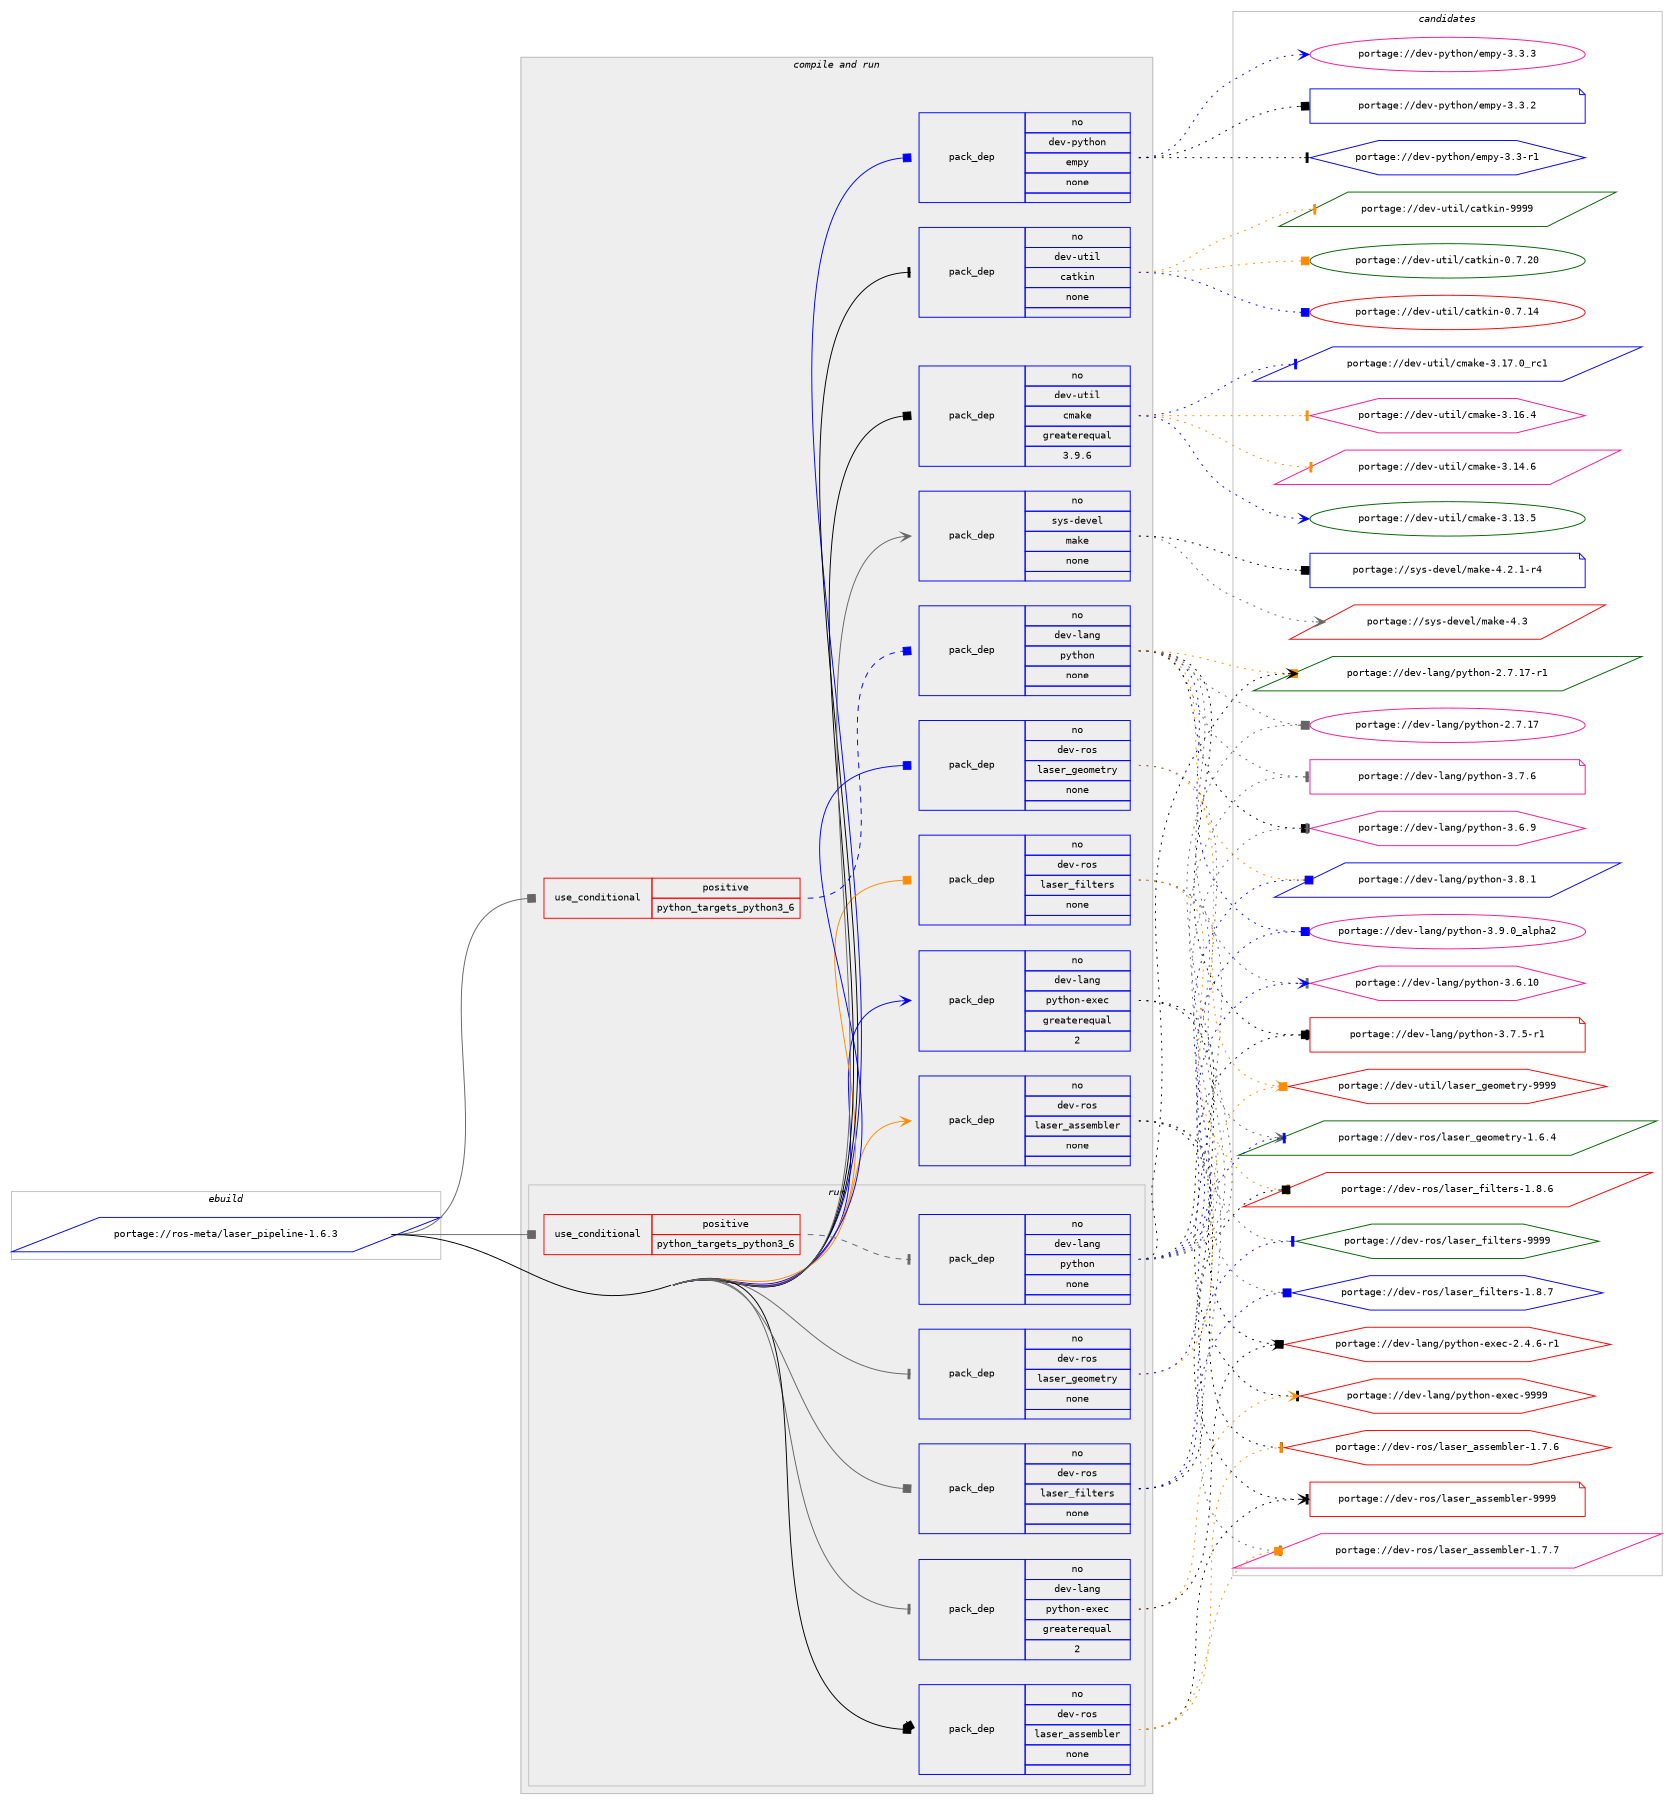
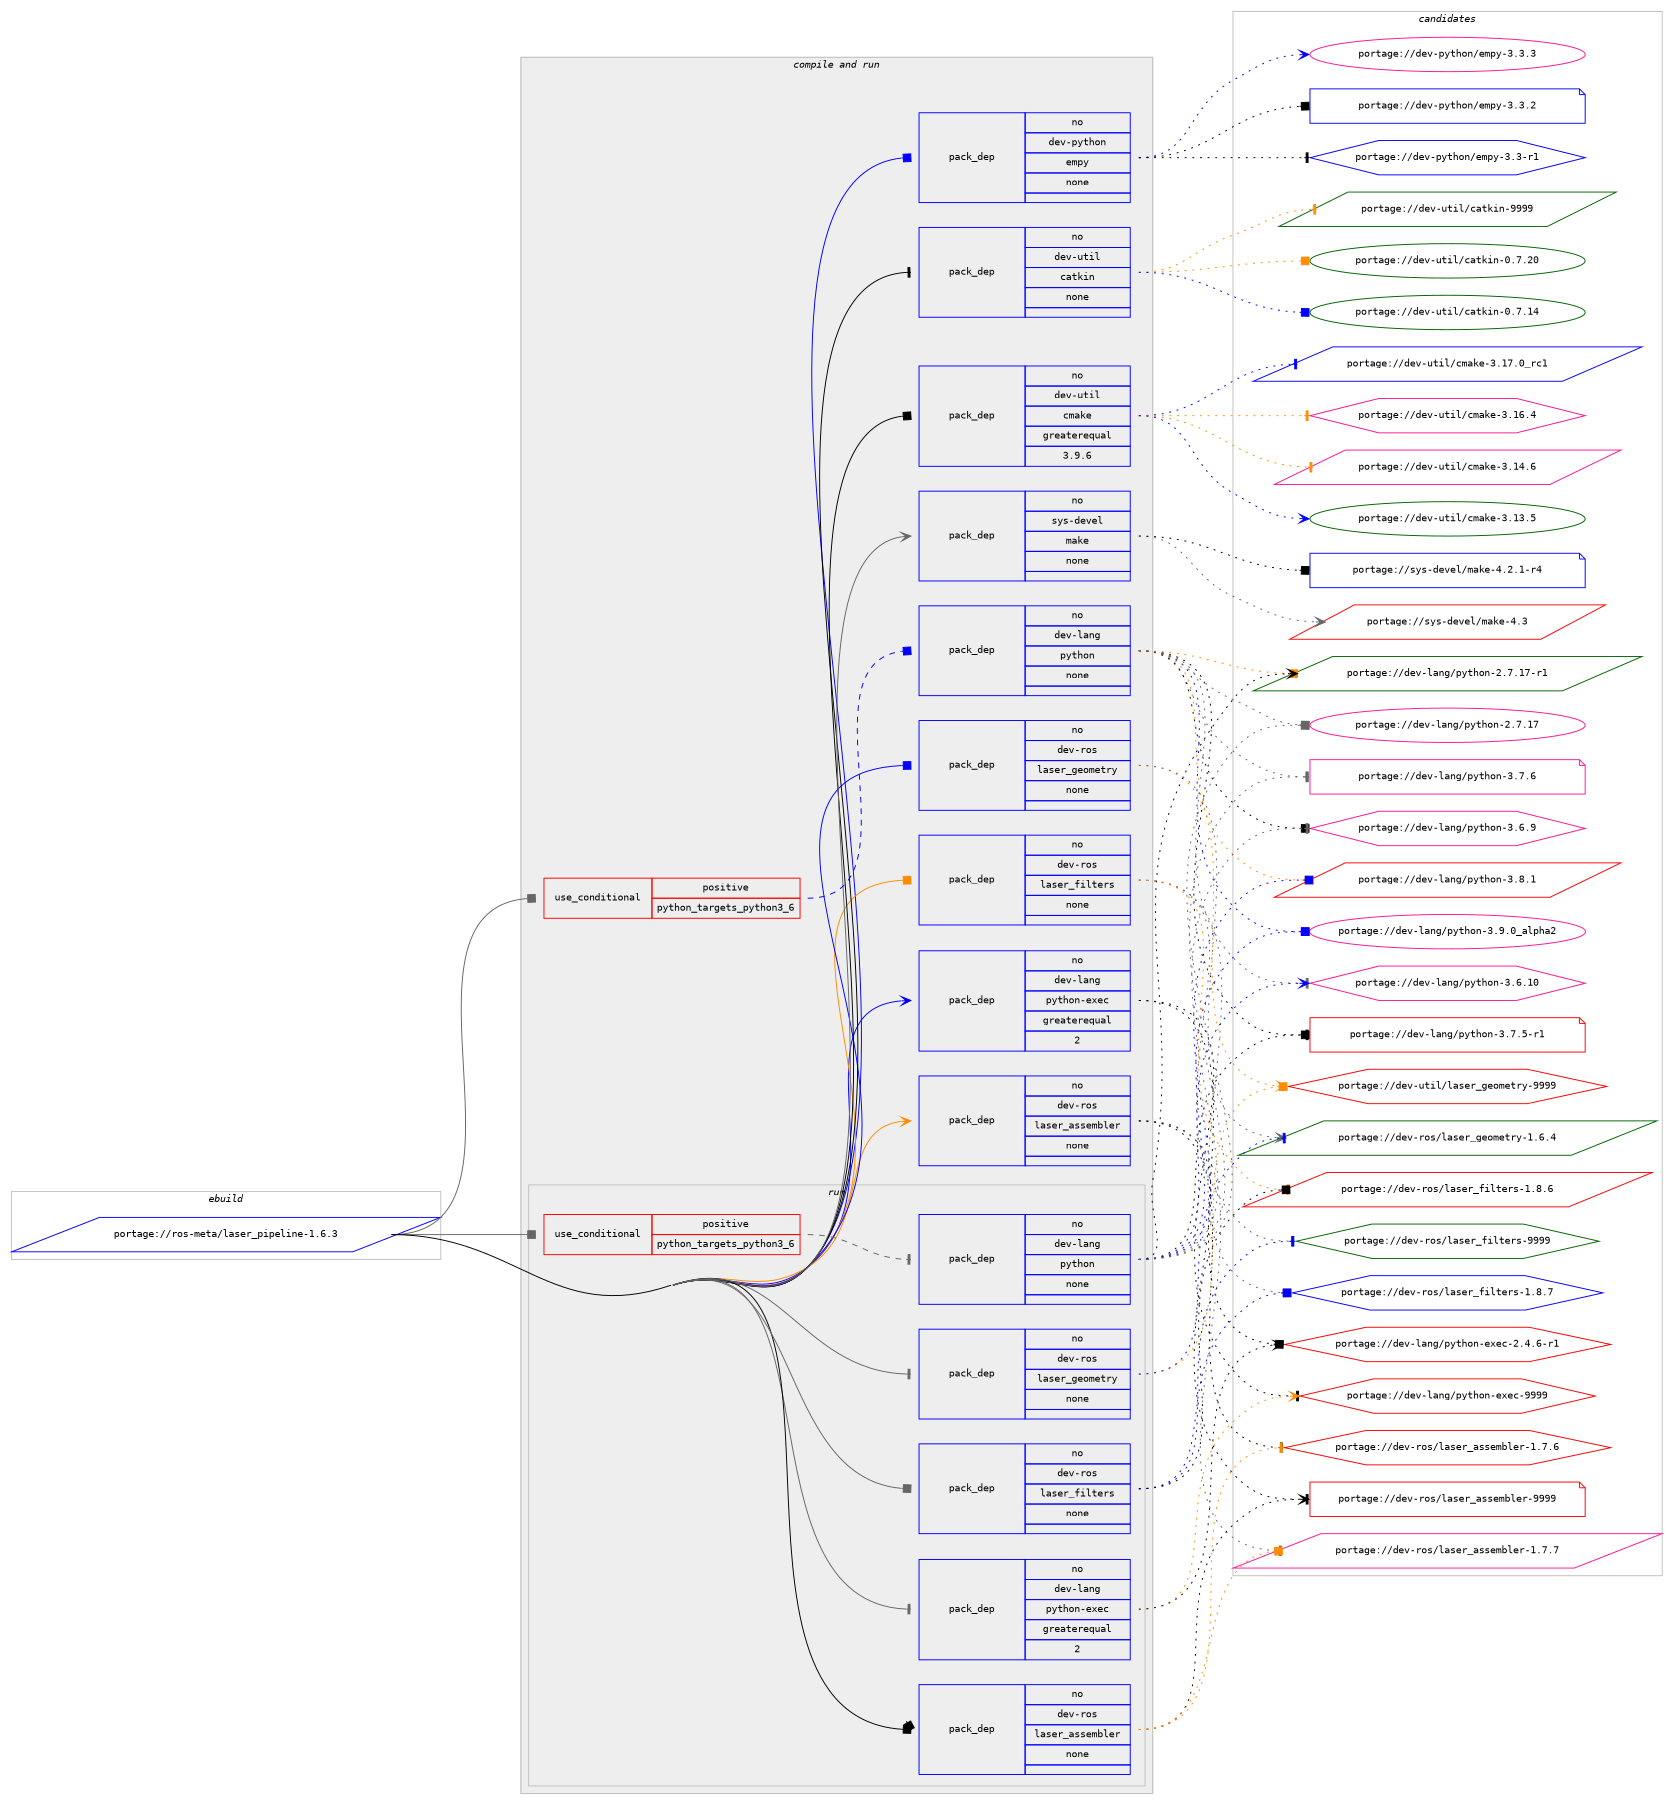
(1448, 312) -> (1448, 312)
(1448, 880) -> (1448, 880)
